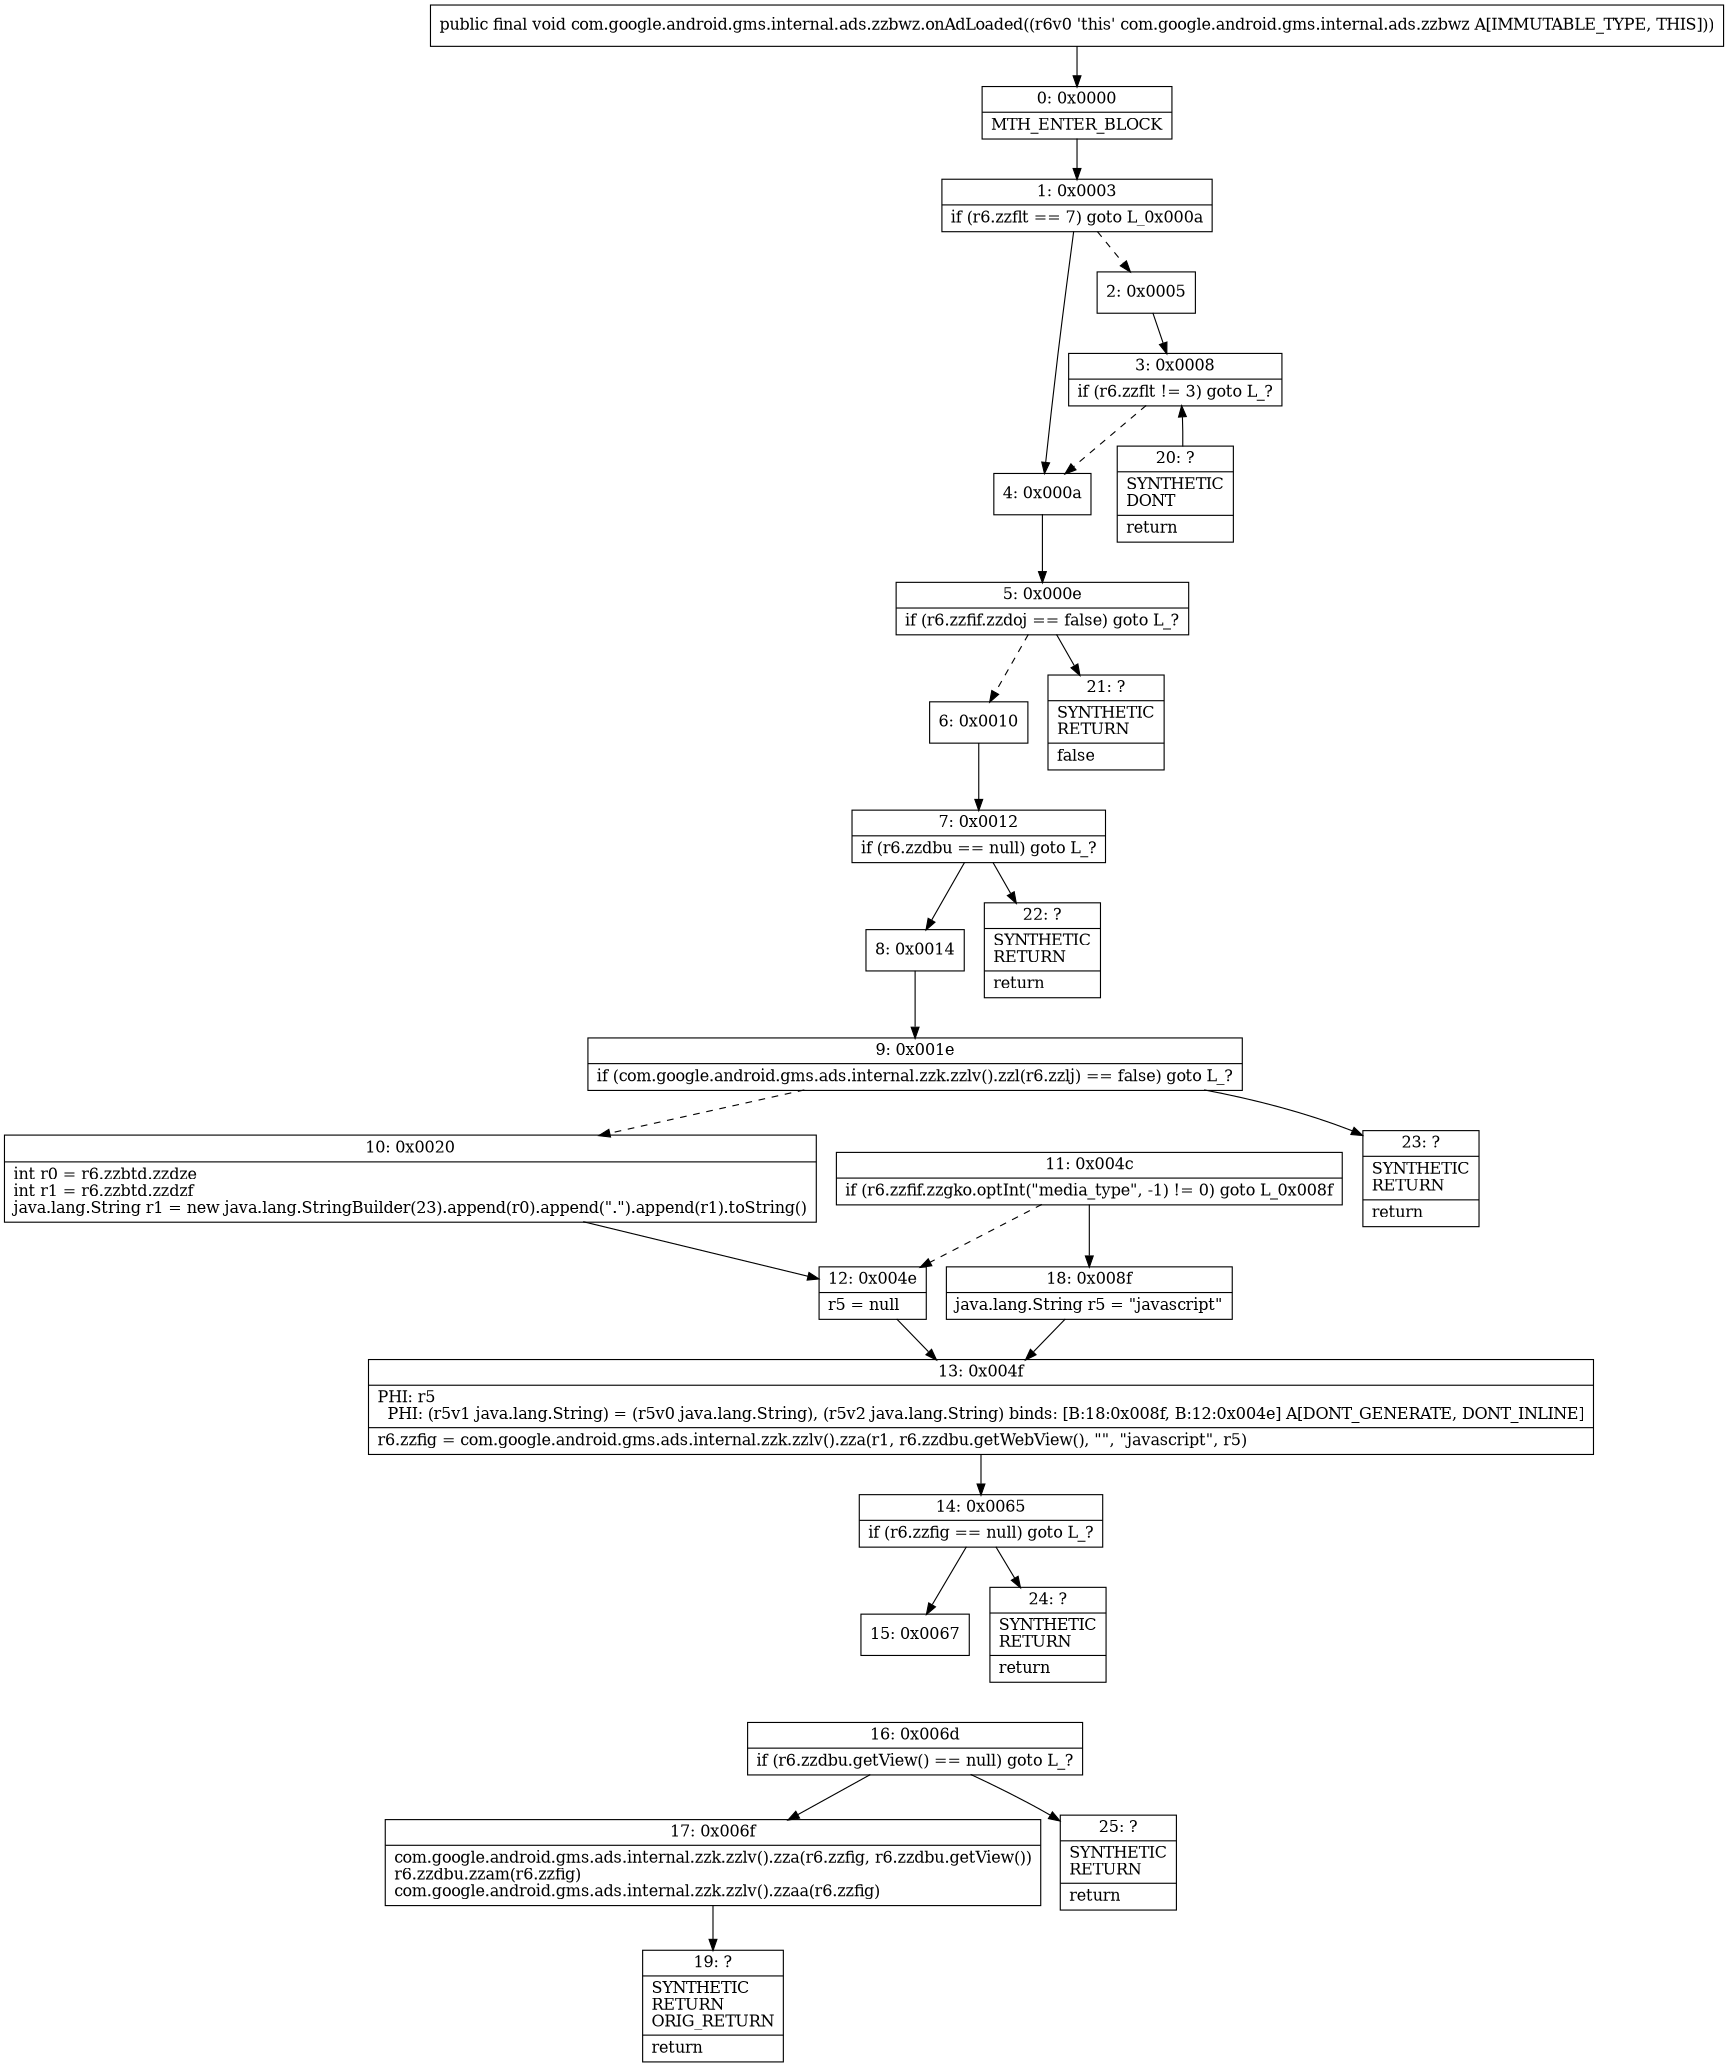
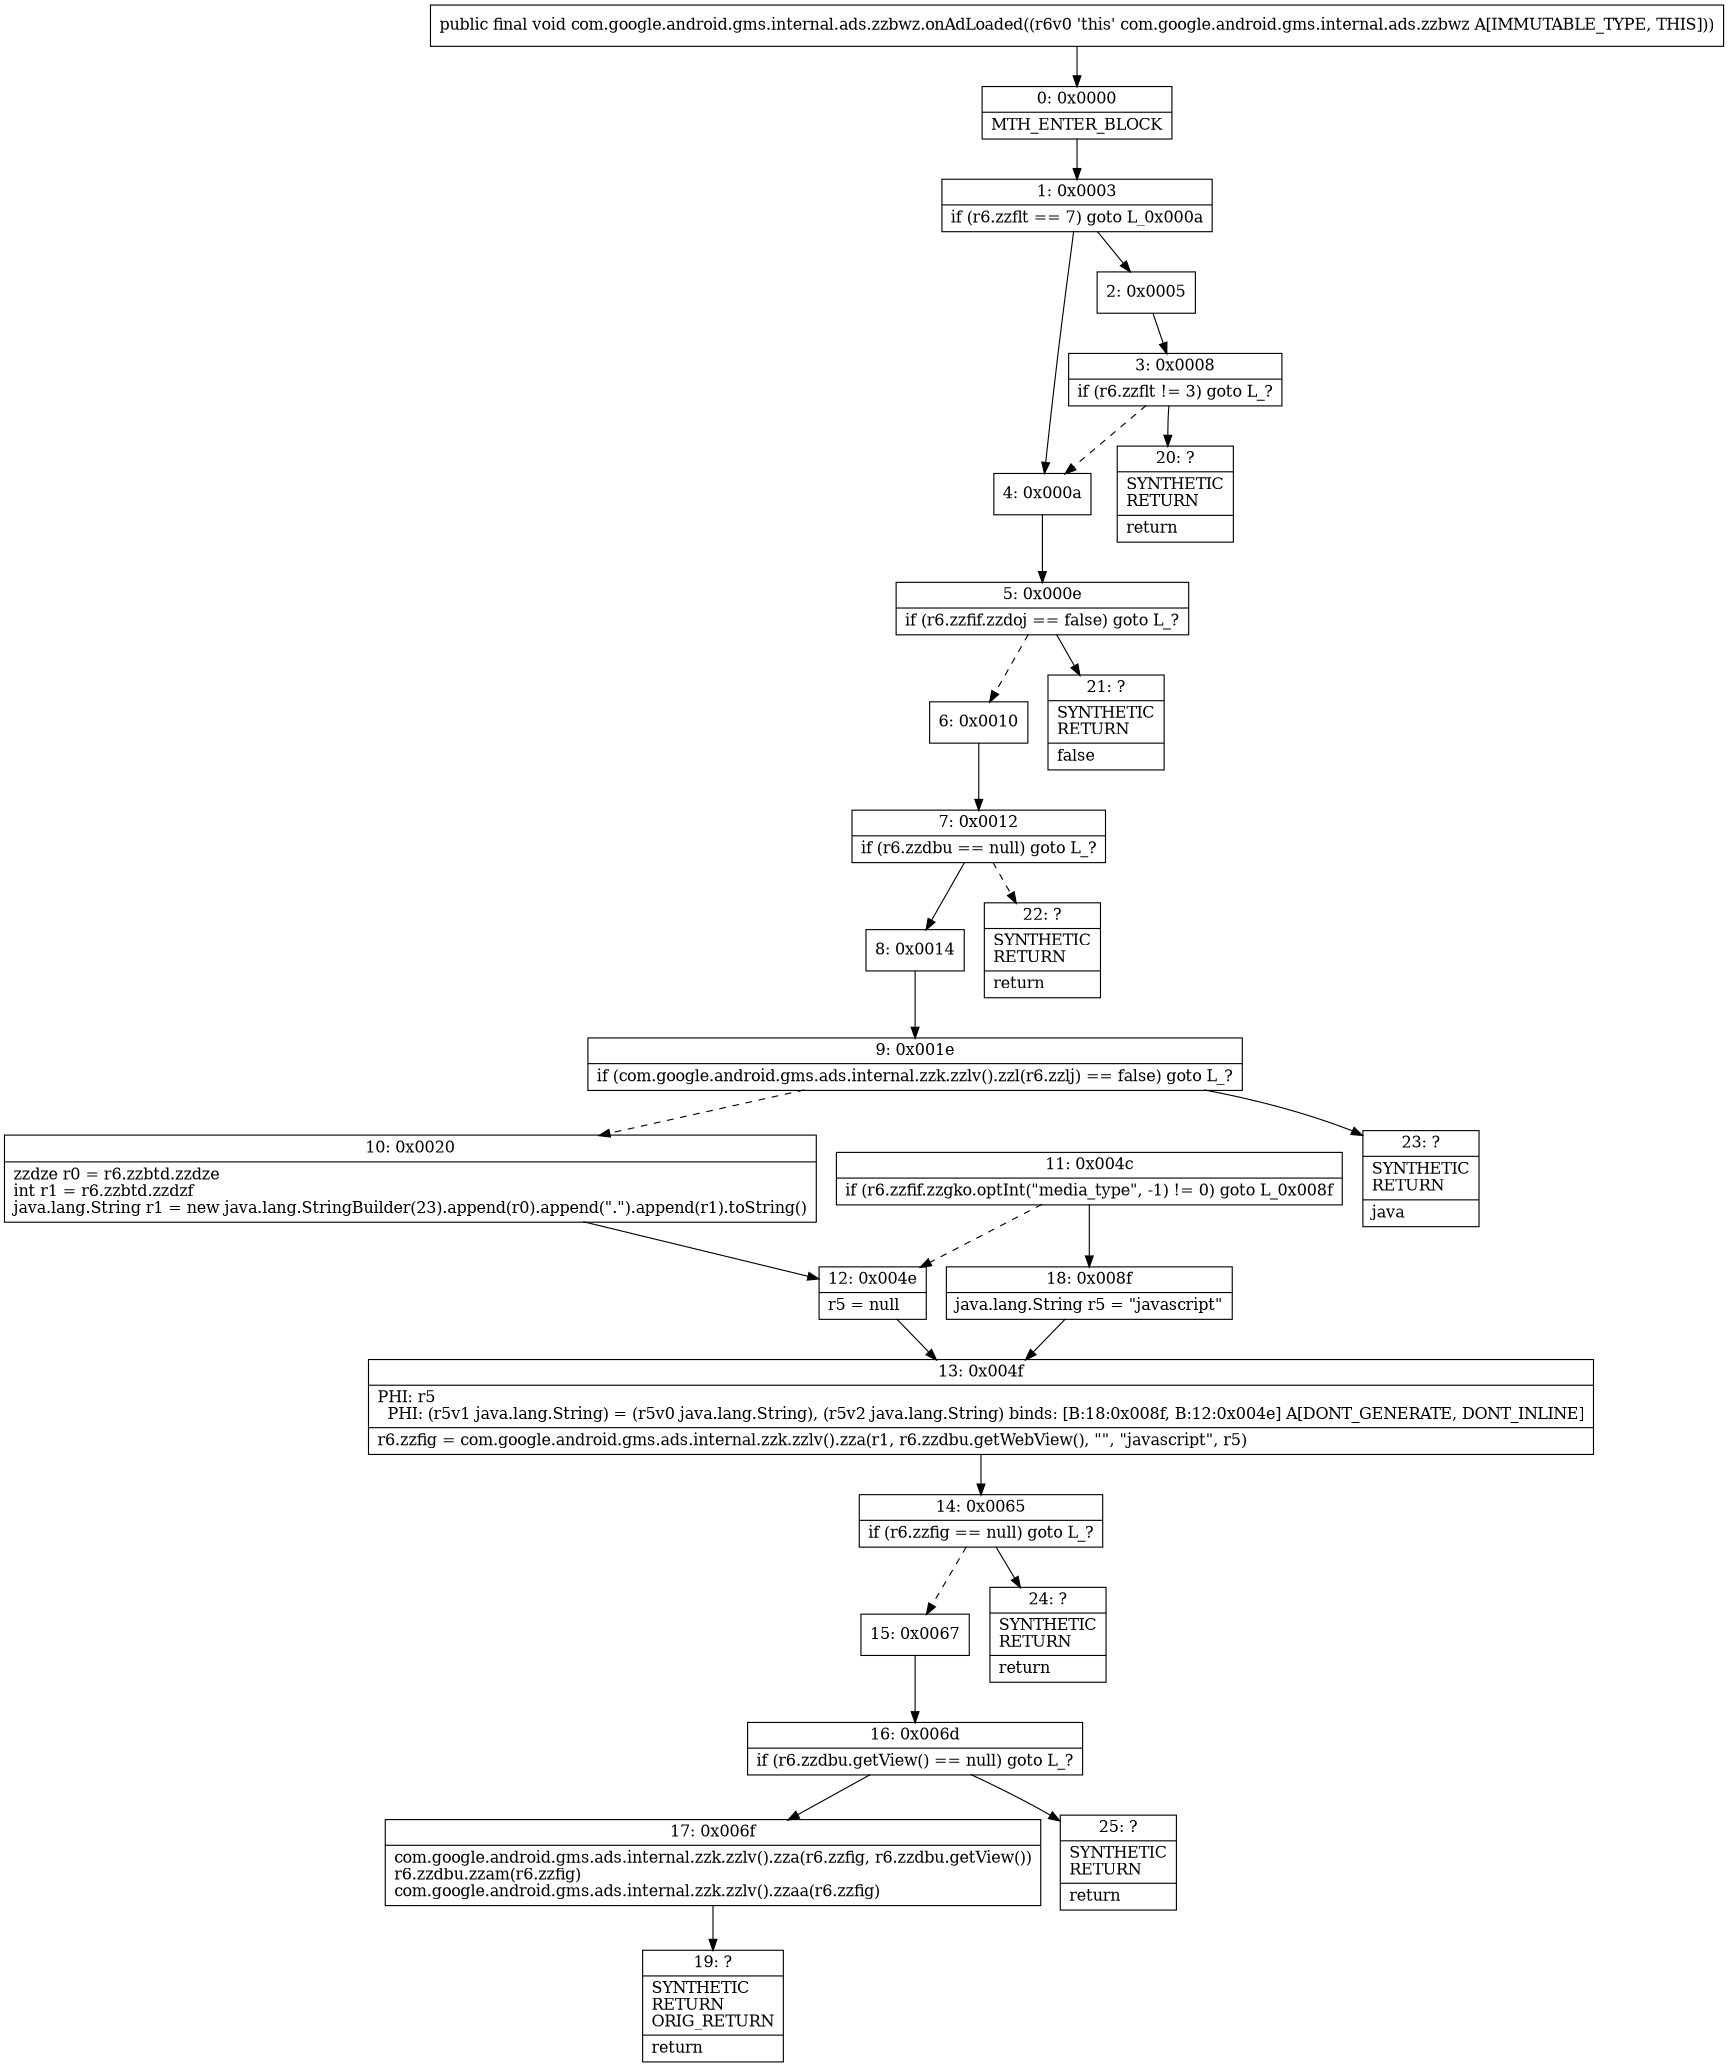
(1110, 247) -> (1110, 247)
(1183, 432) -> (1168, 420)
(1151, 501) -> (1162, 501)
(1002, 878) -> (1002, 878)
(106, 1175) -> (117, 1175)
(1398, 1213) -> (1389, 1213)
(949, 1576) -> (949, 1576)
none -> (915, 1683)
